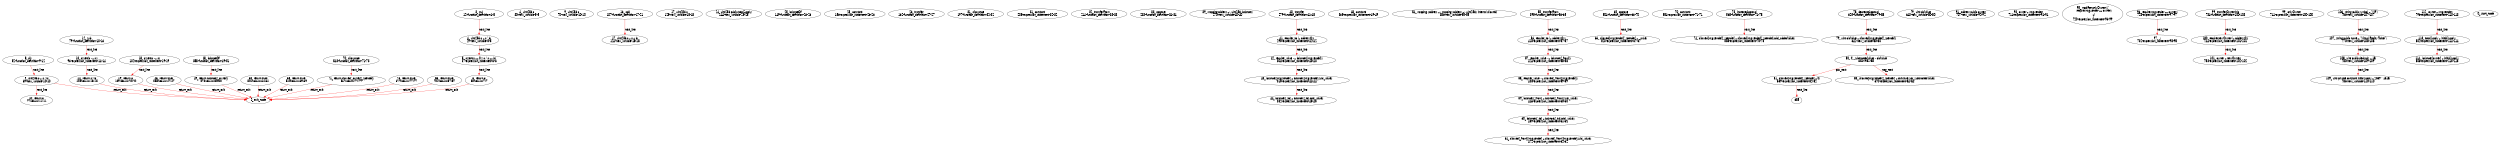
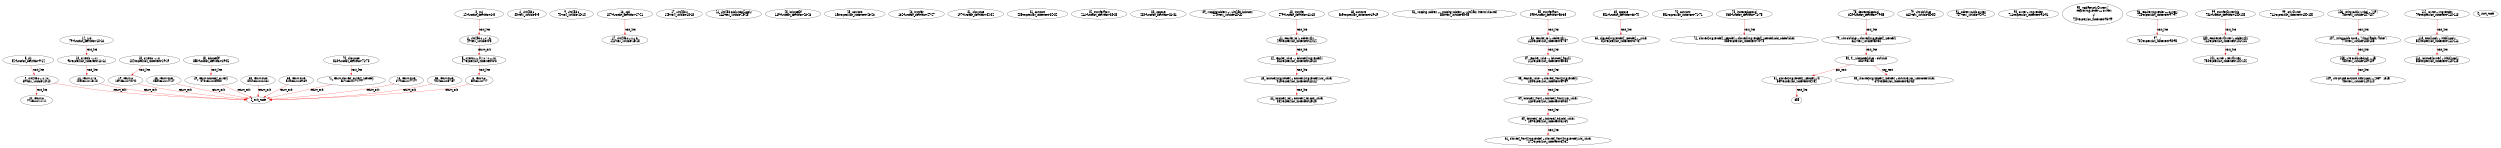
(484, 50) -> (484, 50)
